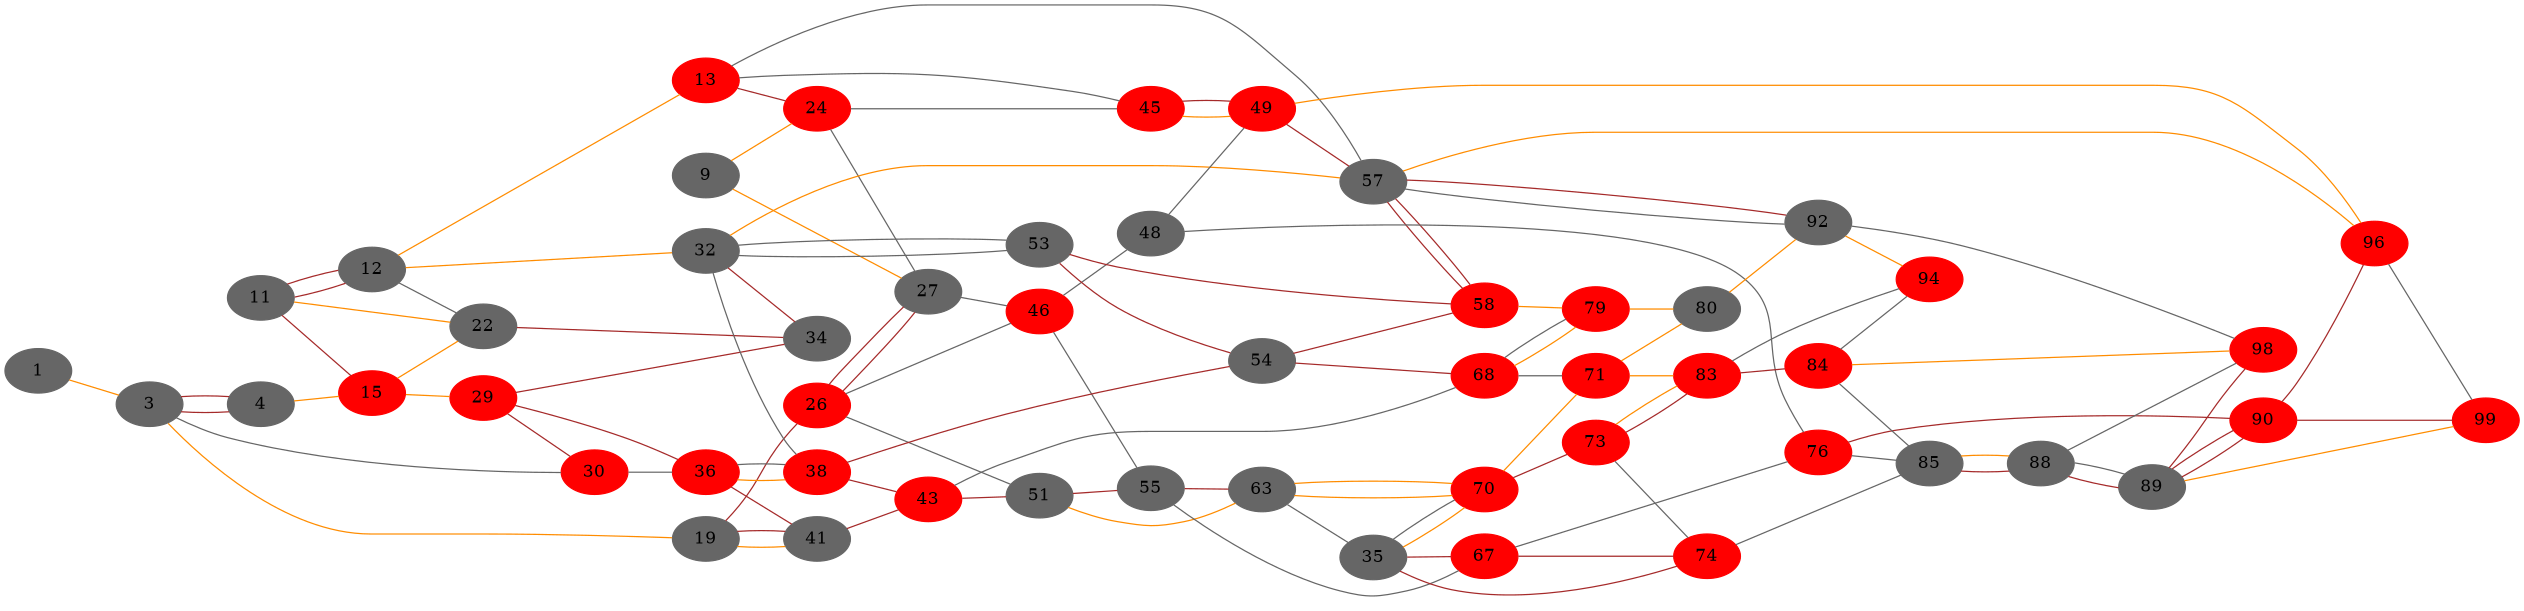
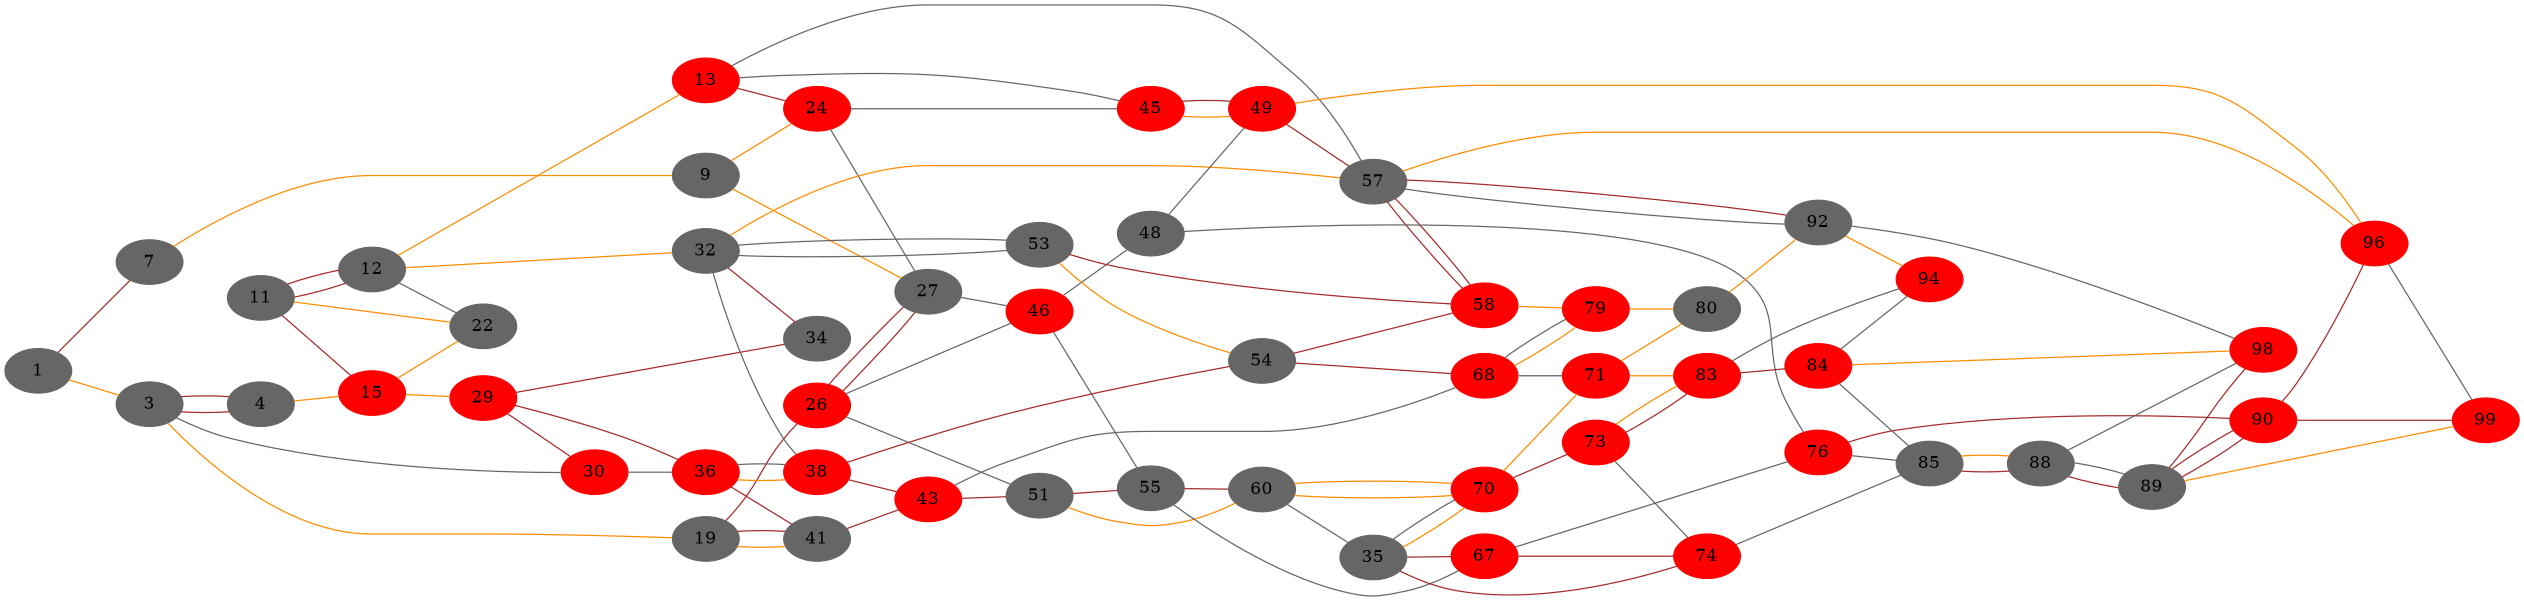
none -> (150, 262)
(1139, 319) -> (1139, 319)
(650, 333) -> none
(1262, 490) -> (1262, 490)
